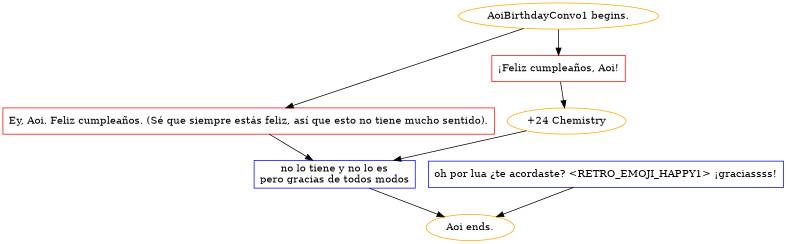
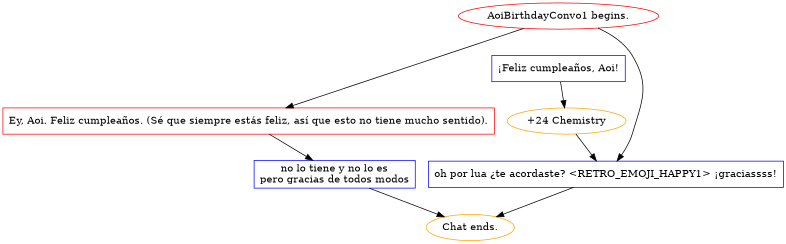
(559, 16) -> (559, 16)
(559, 39) -> (643, 84)
(559, 69) -> (559, 69)
(464, 145) -> (584, 145)
(470, 228) -> (470, 228)
